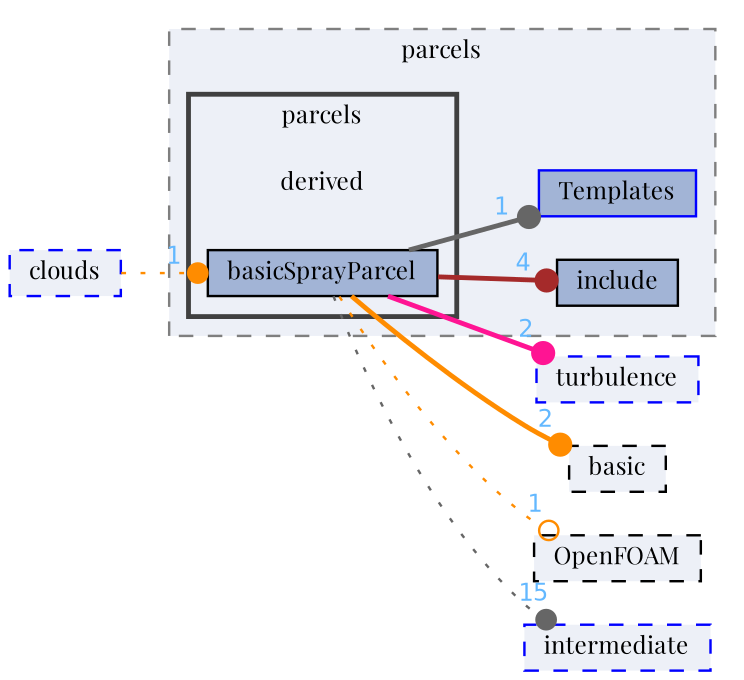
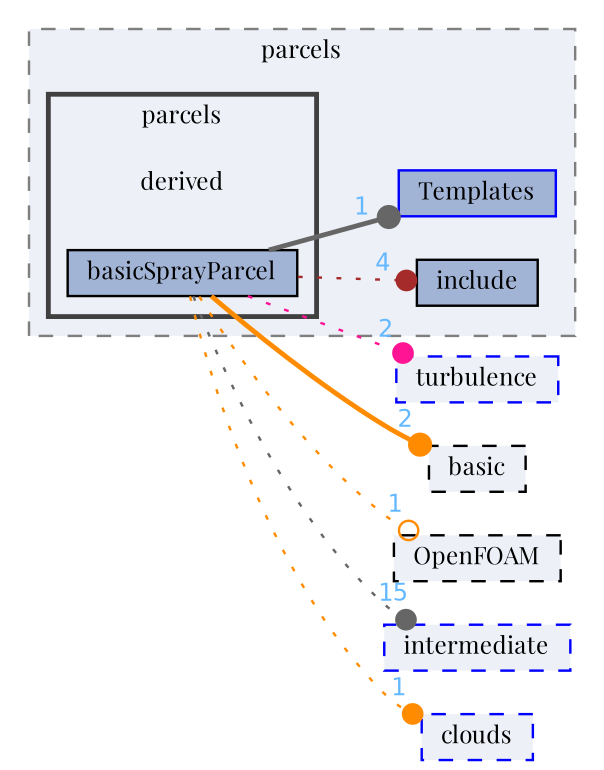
(154, 273) -> (268, 519)
(487, 278) -> (347, 278)
(461, 323) -> (321, 323)
